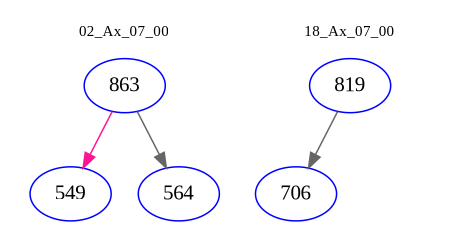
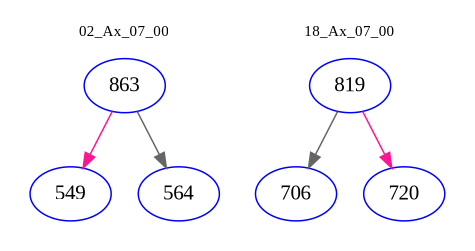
none -> (404, 194)
